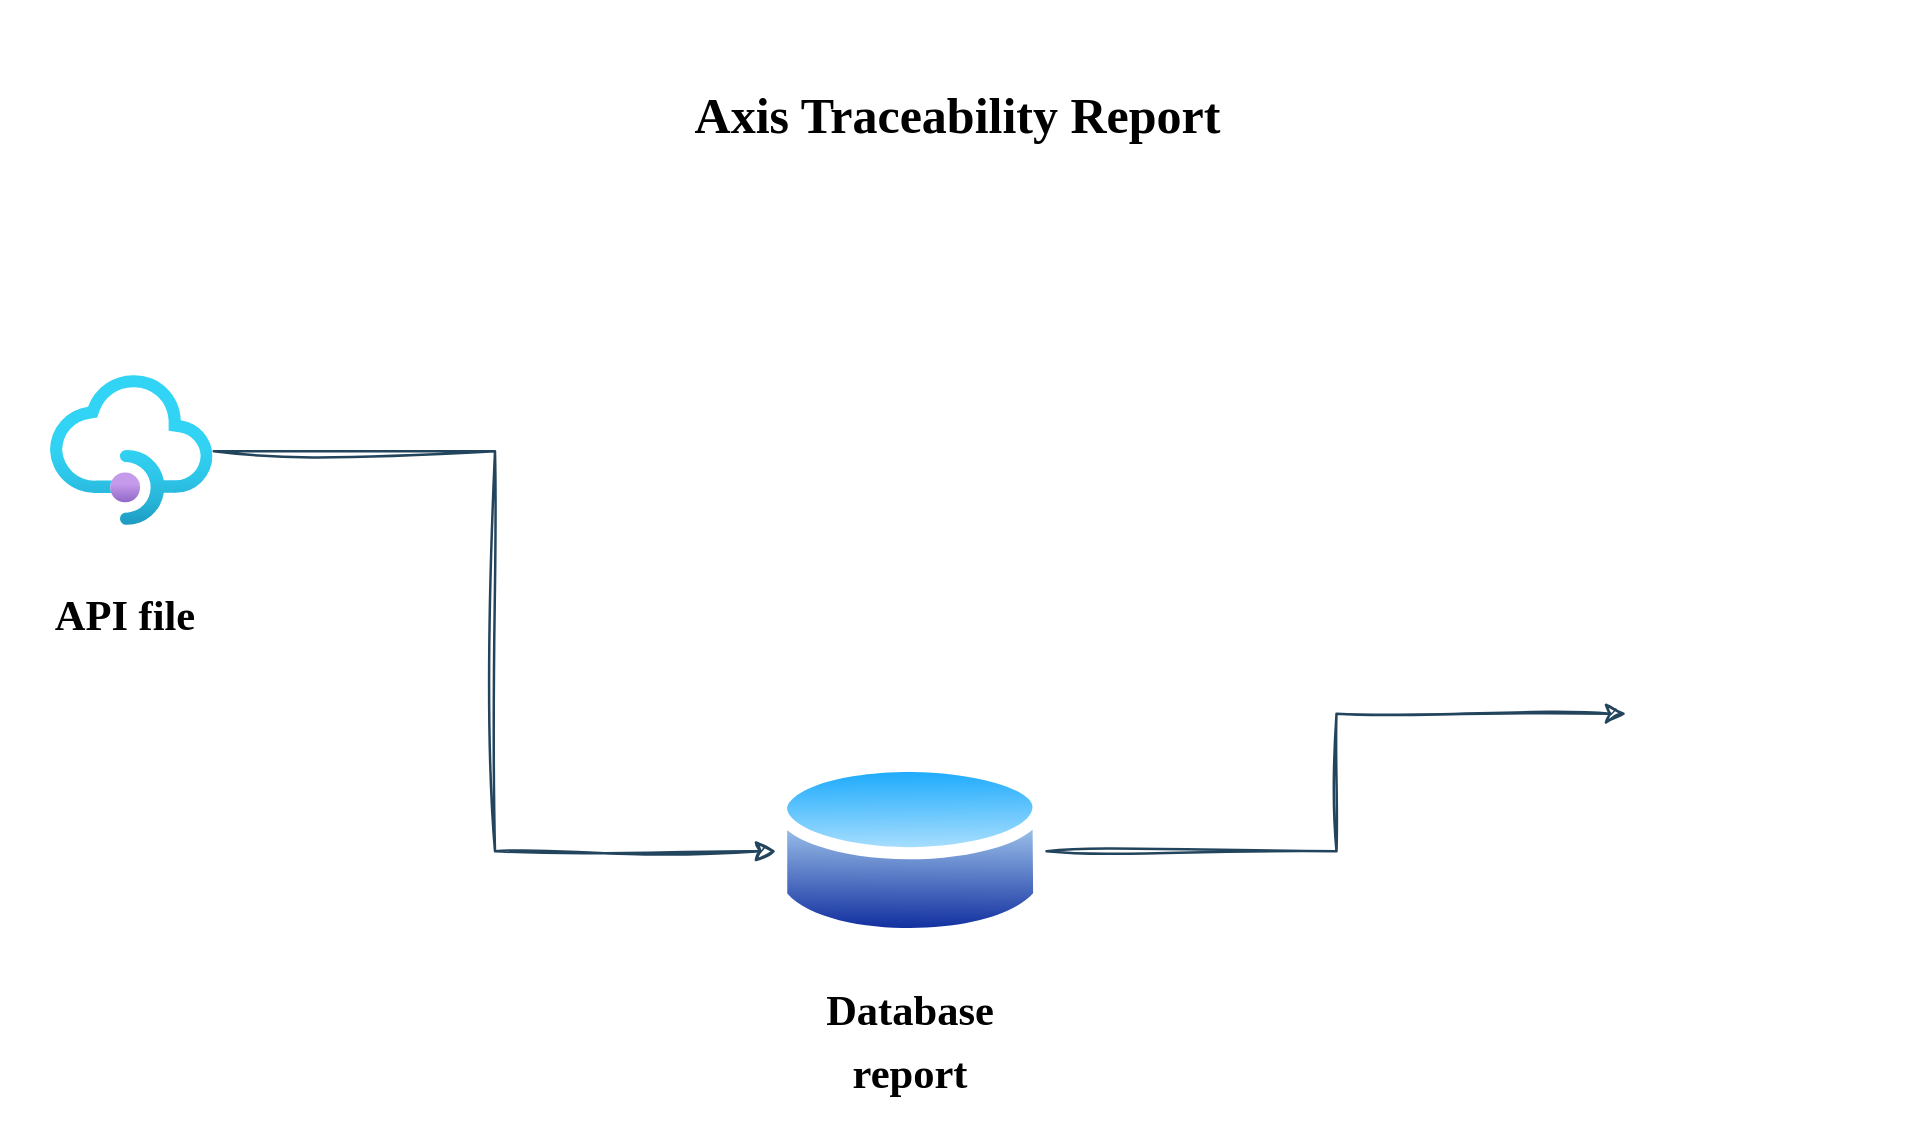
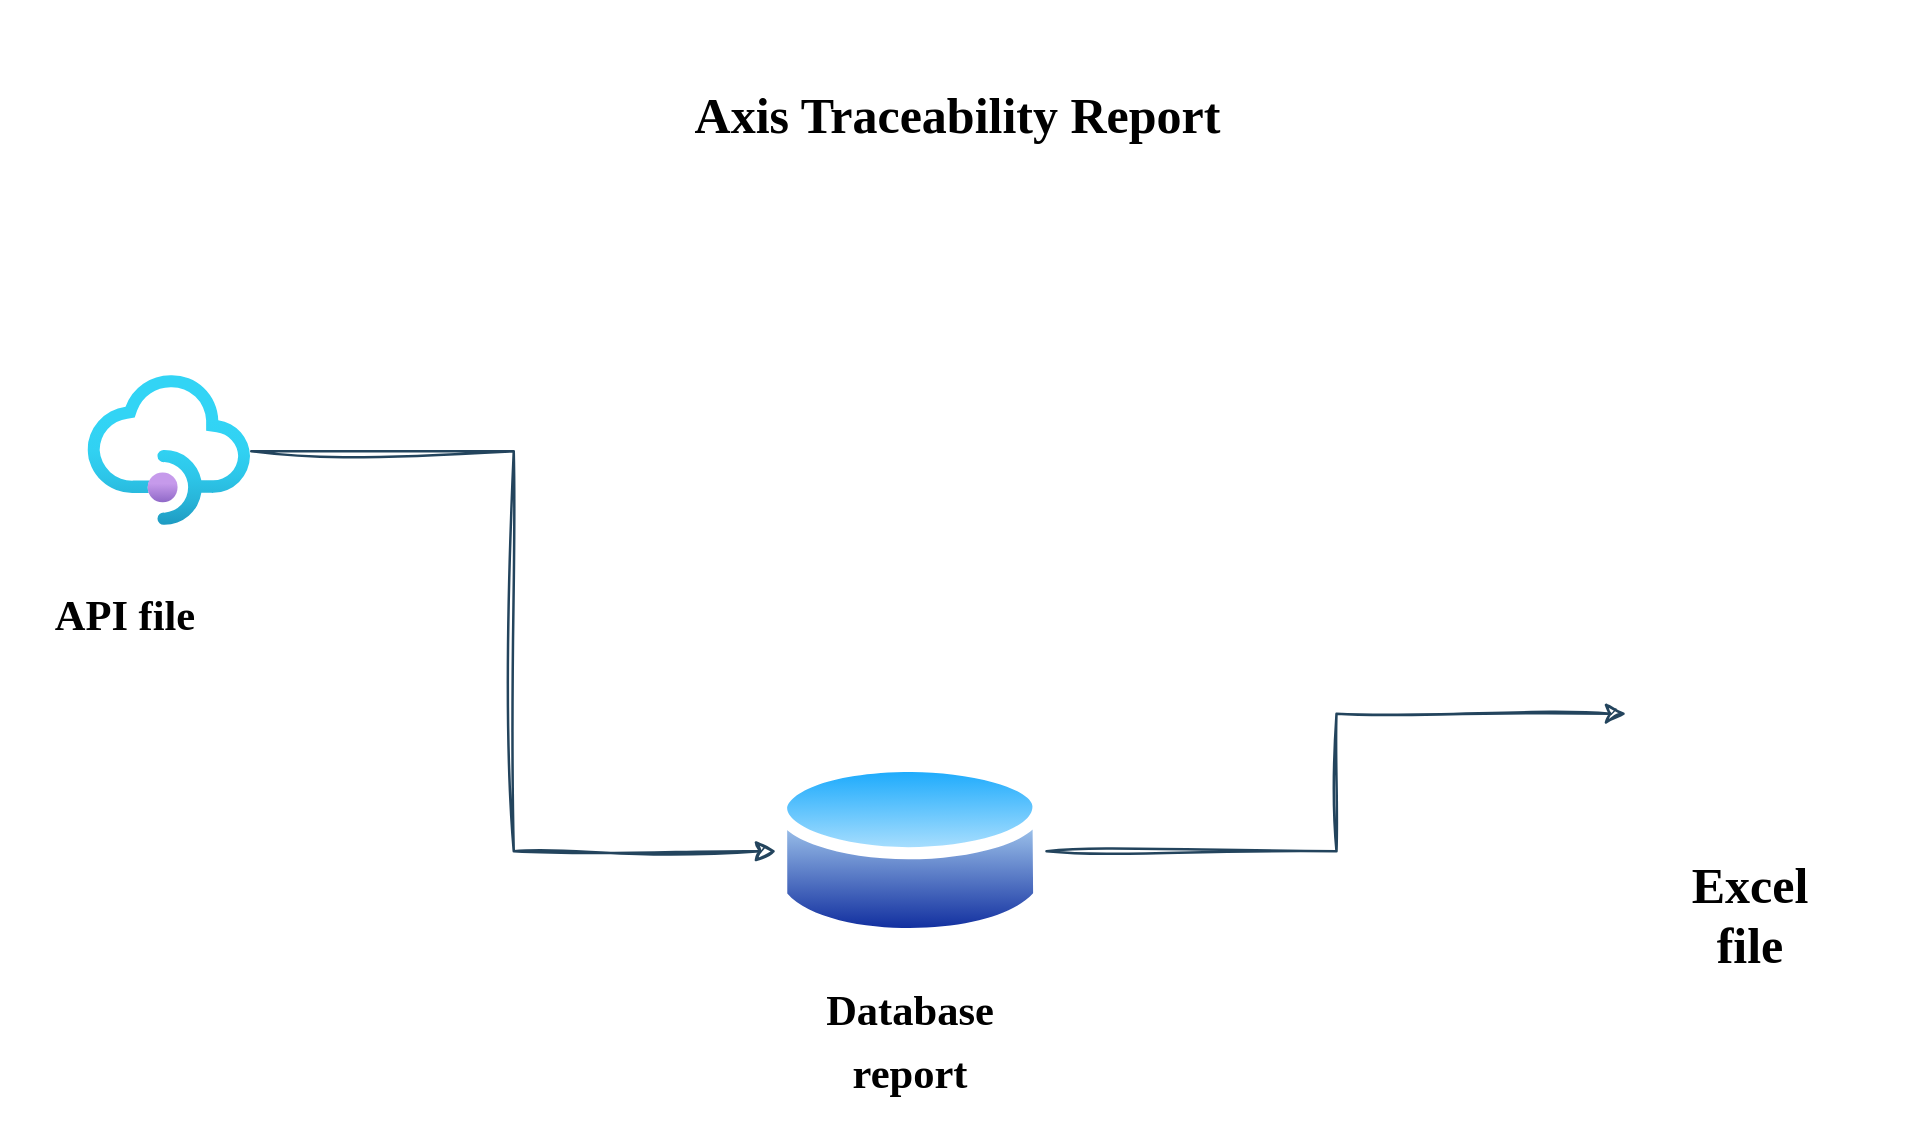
(133, 451) -> (170, 451)
none -> (1751, 914)
